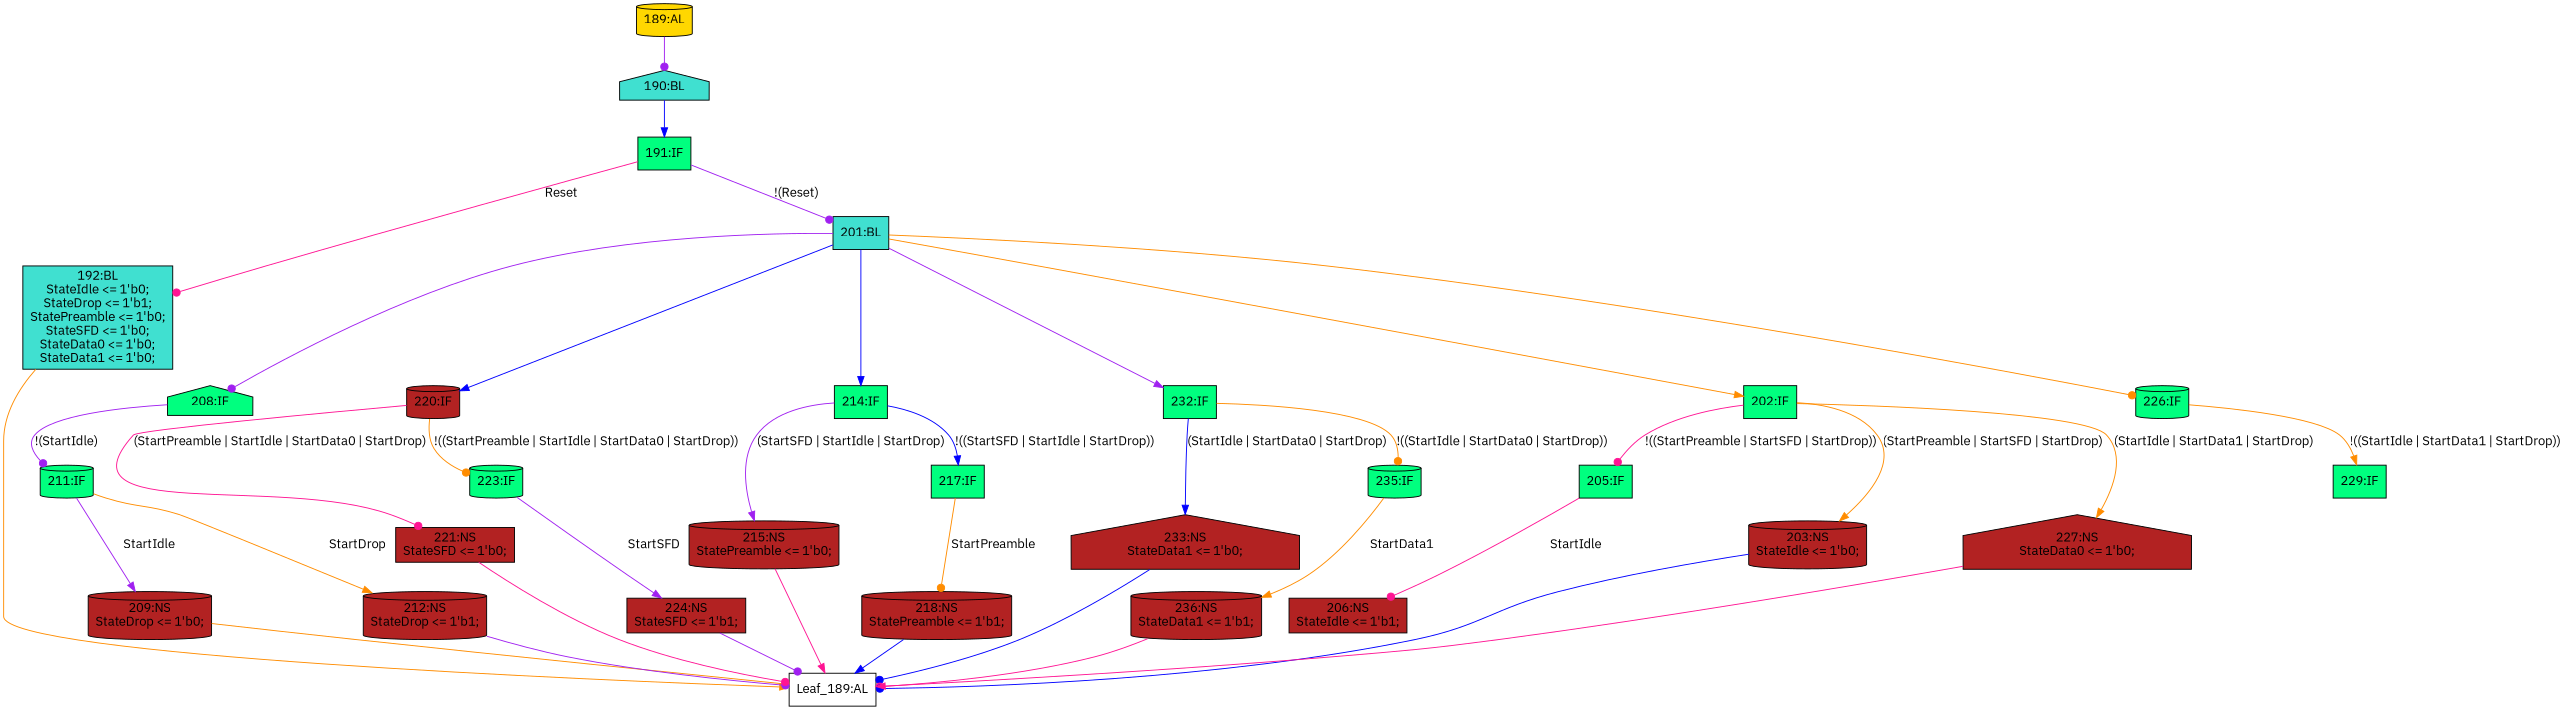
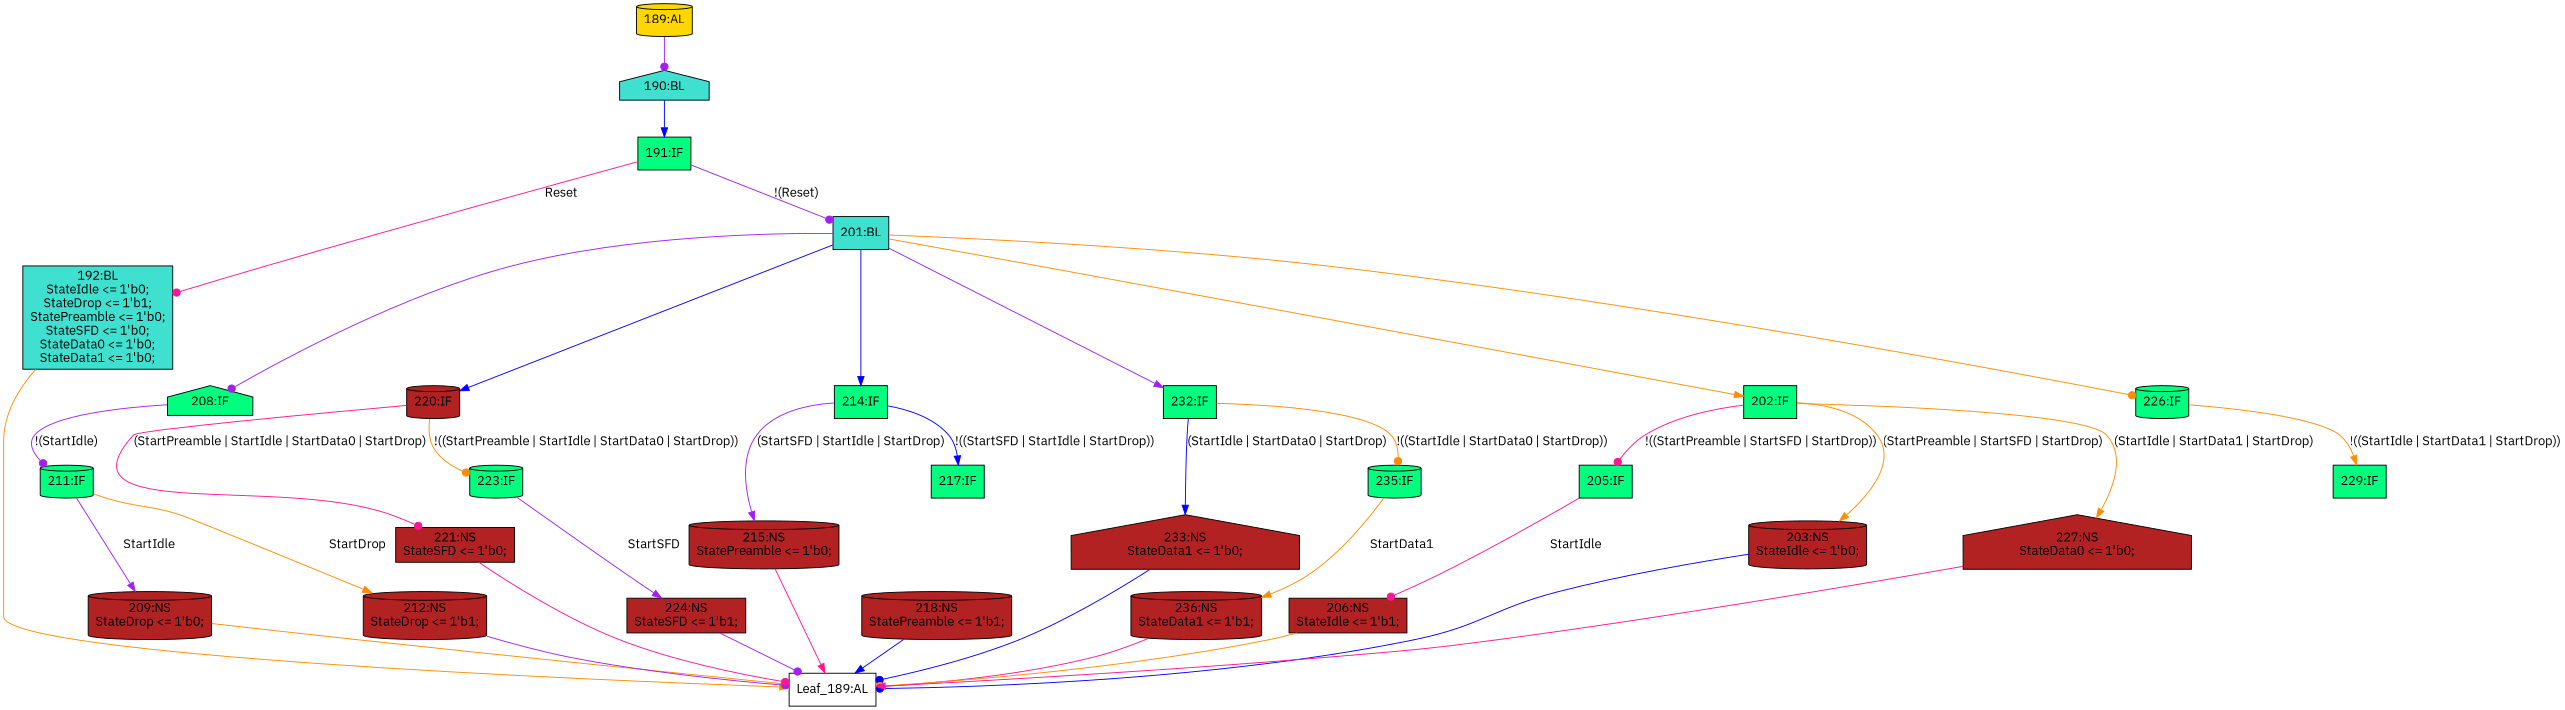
(948, 541) -> none
none -> (1091, 667)
